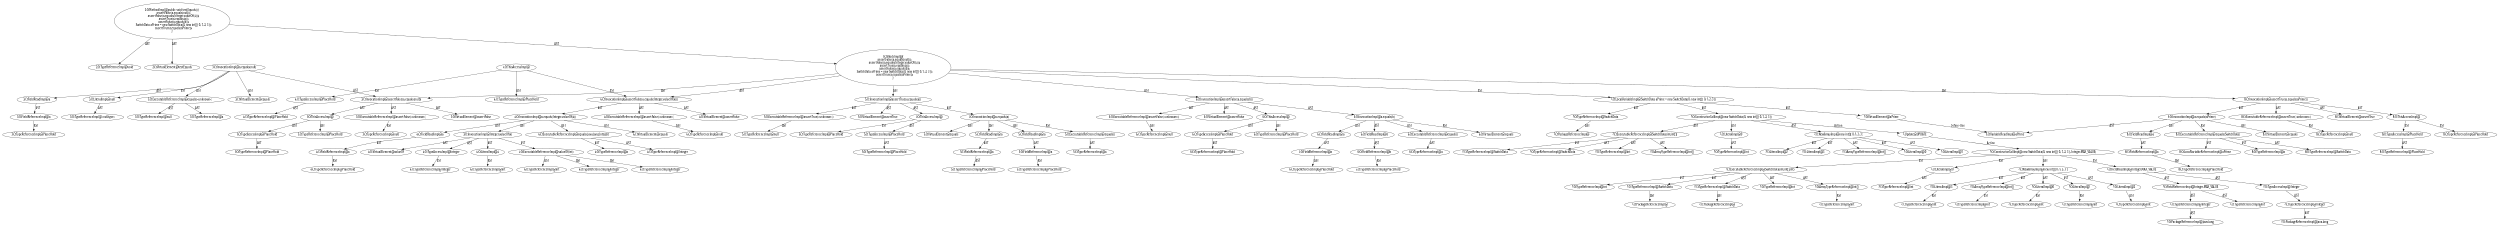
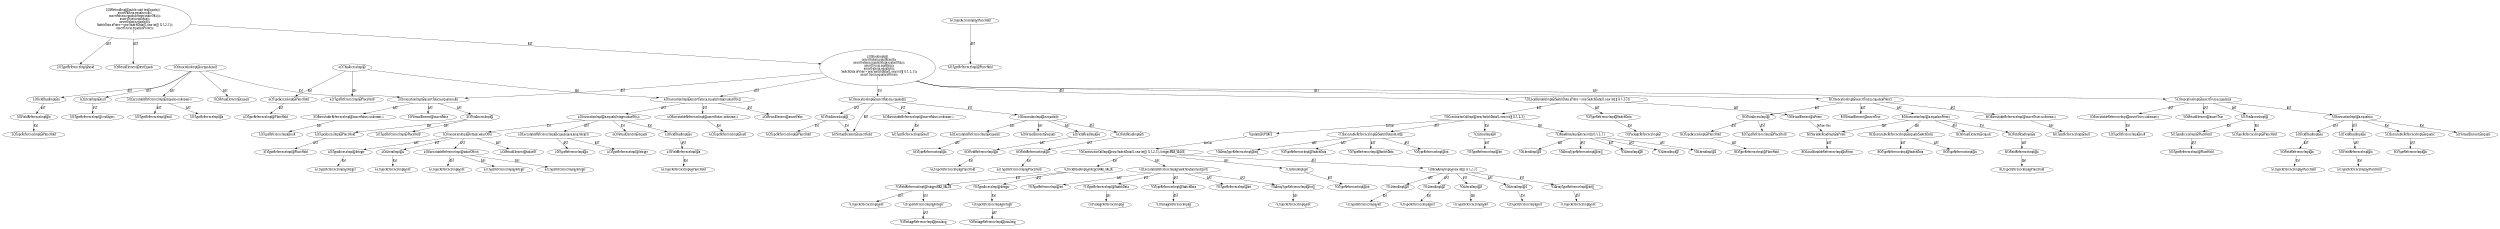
(252, 100) -> (232, 100)
(1246, 126) -> (843, 125)
(2207, 142) -> (1827, 142)
